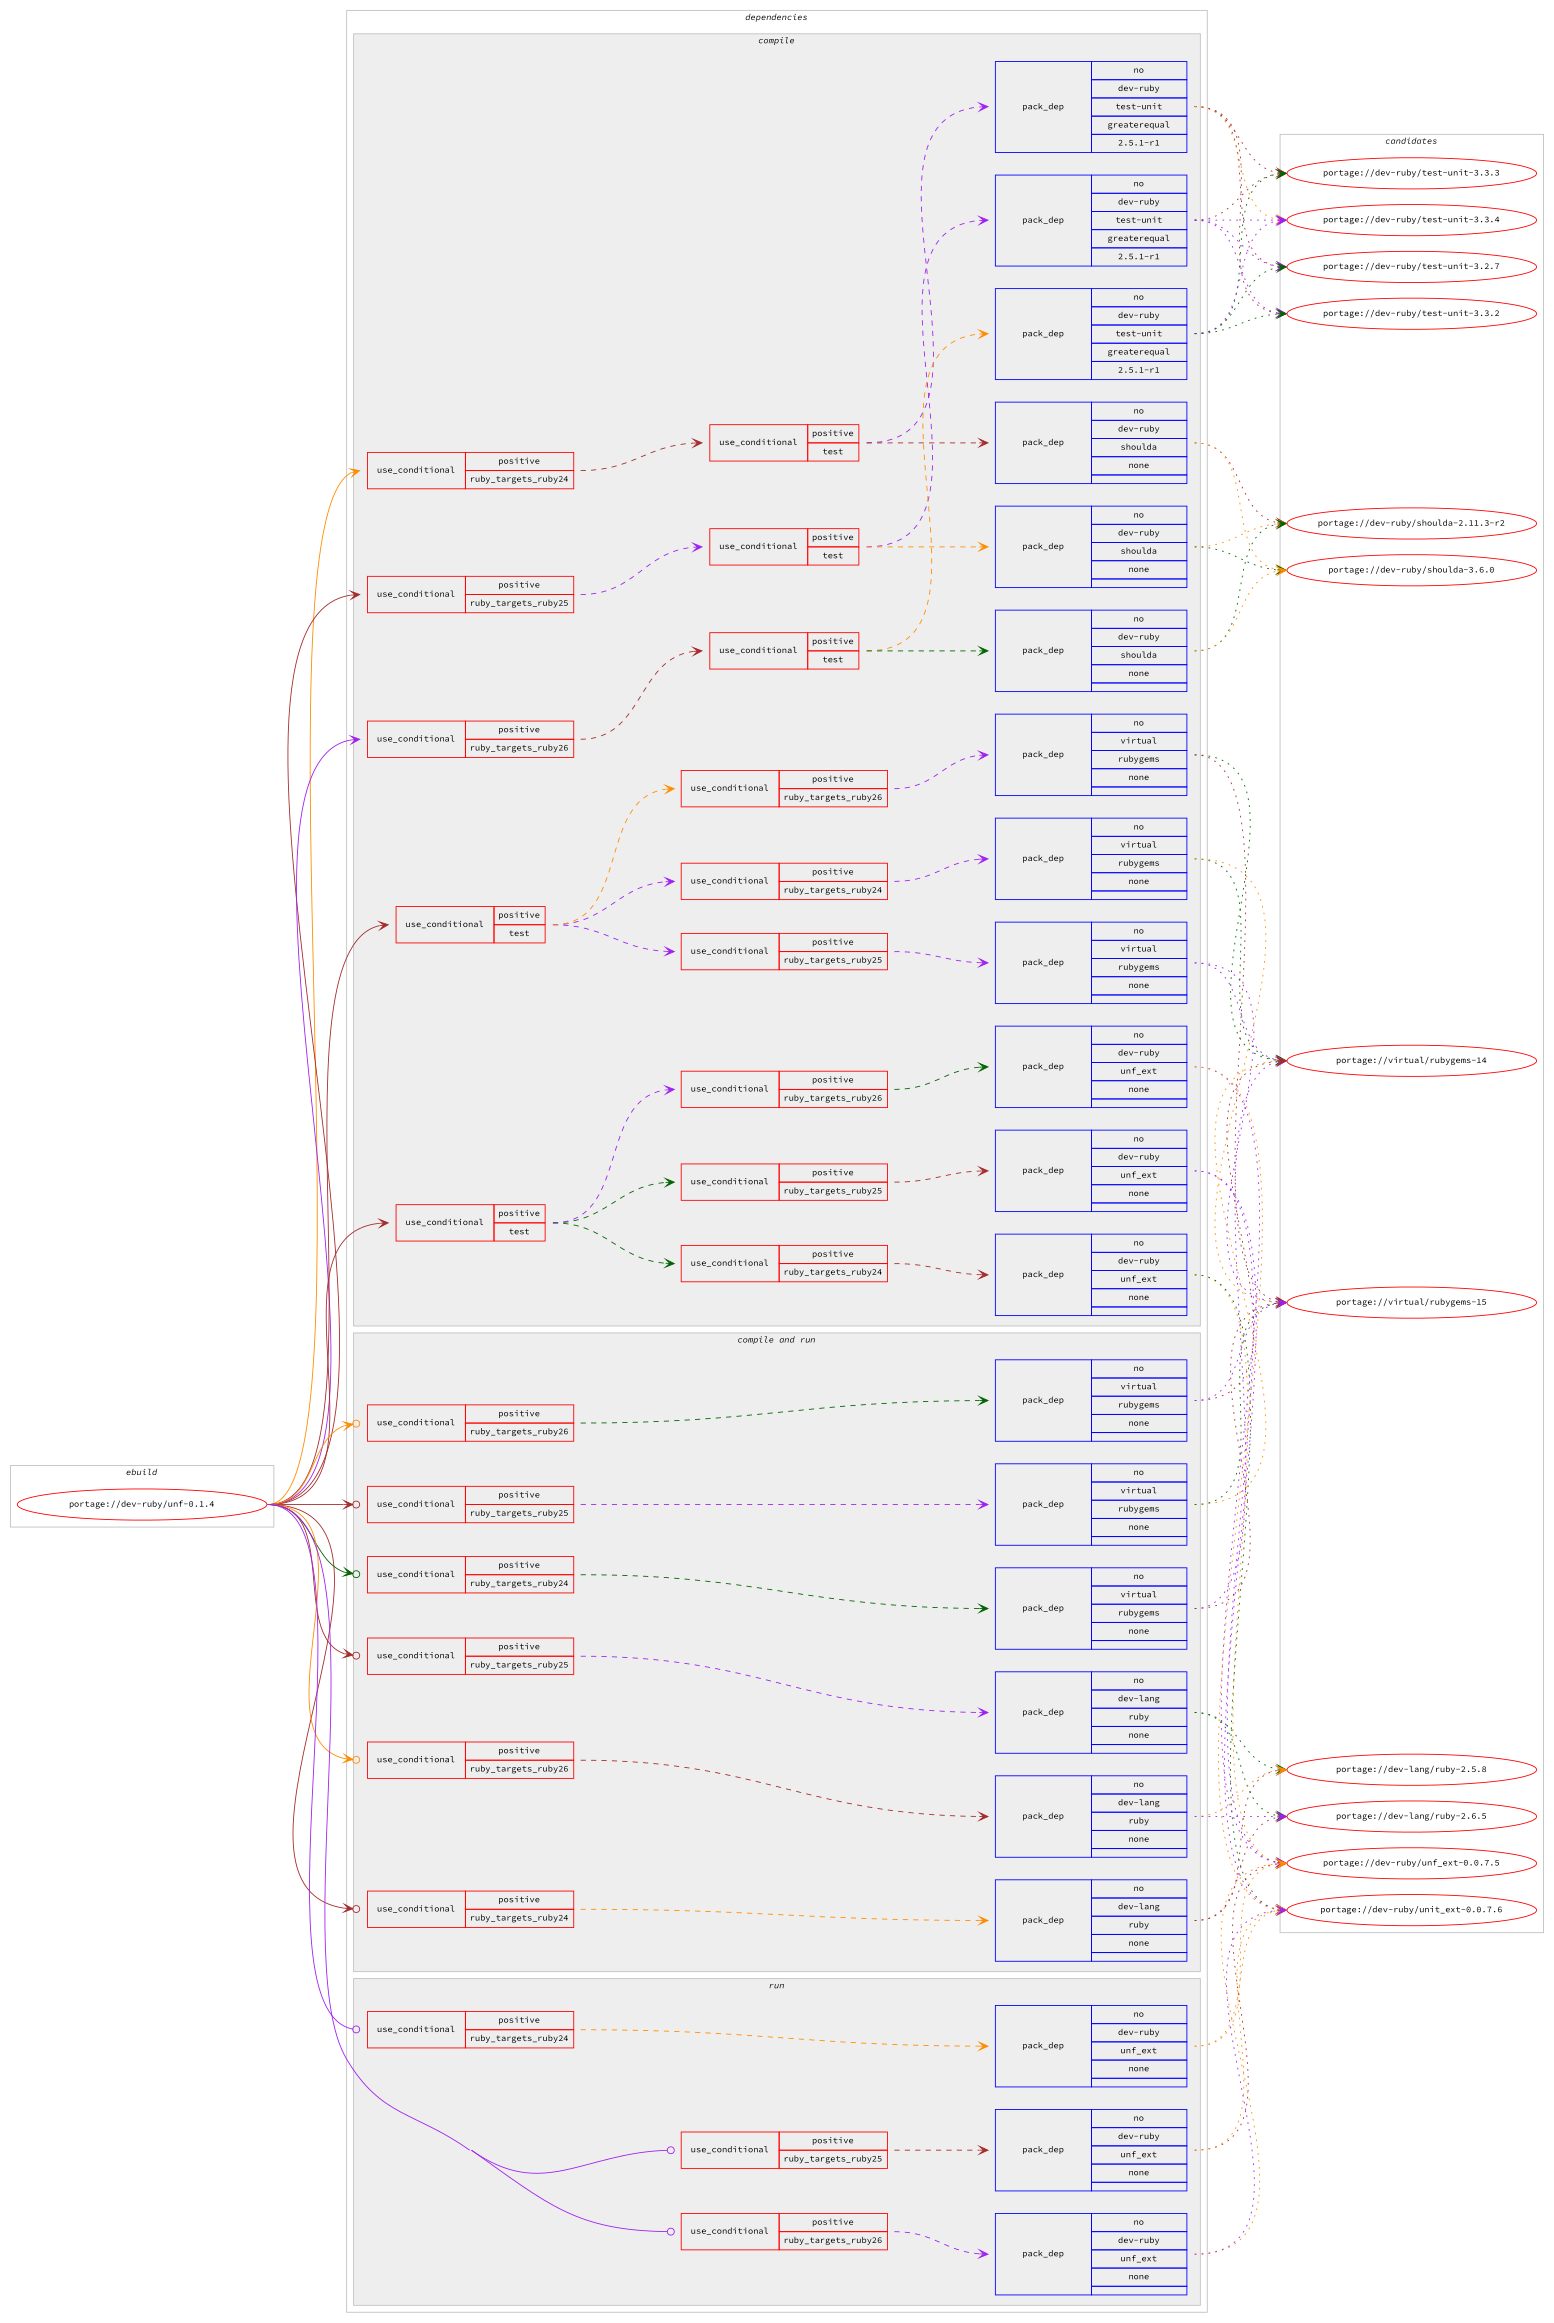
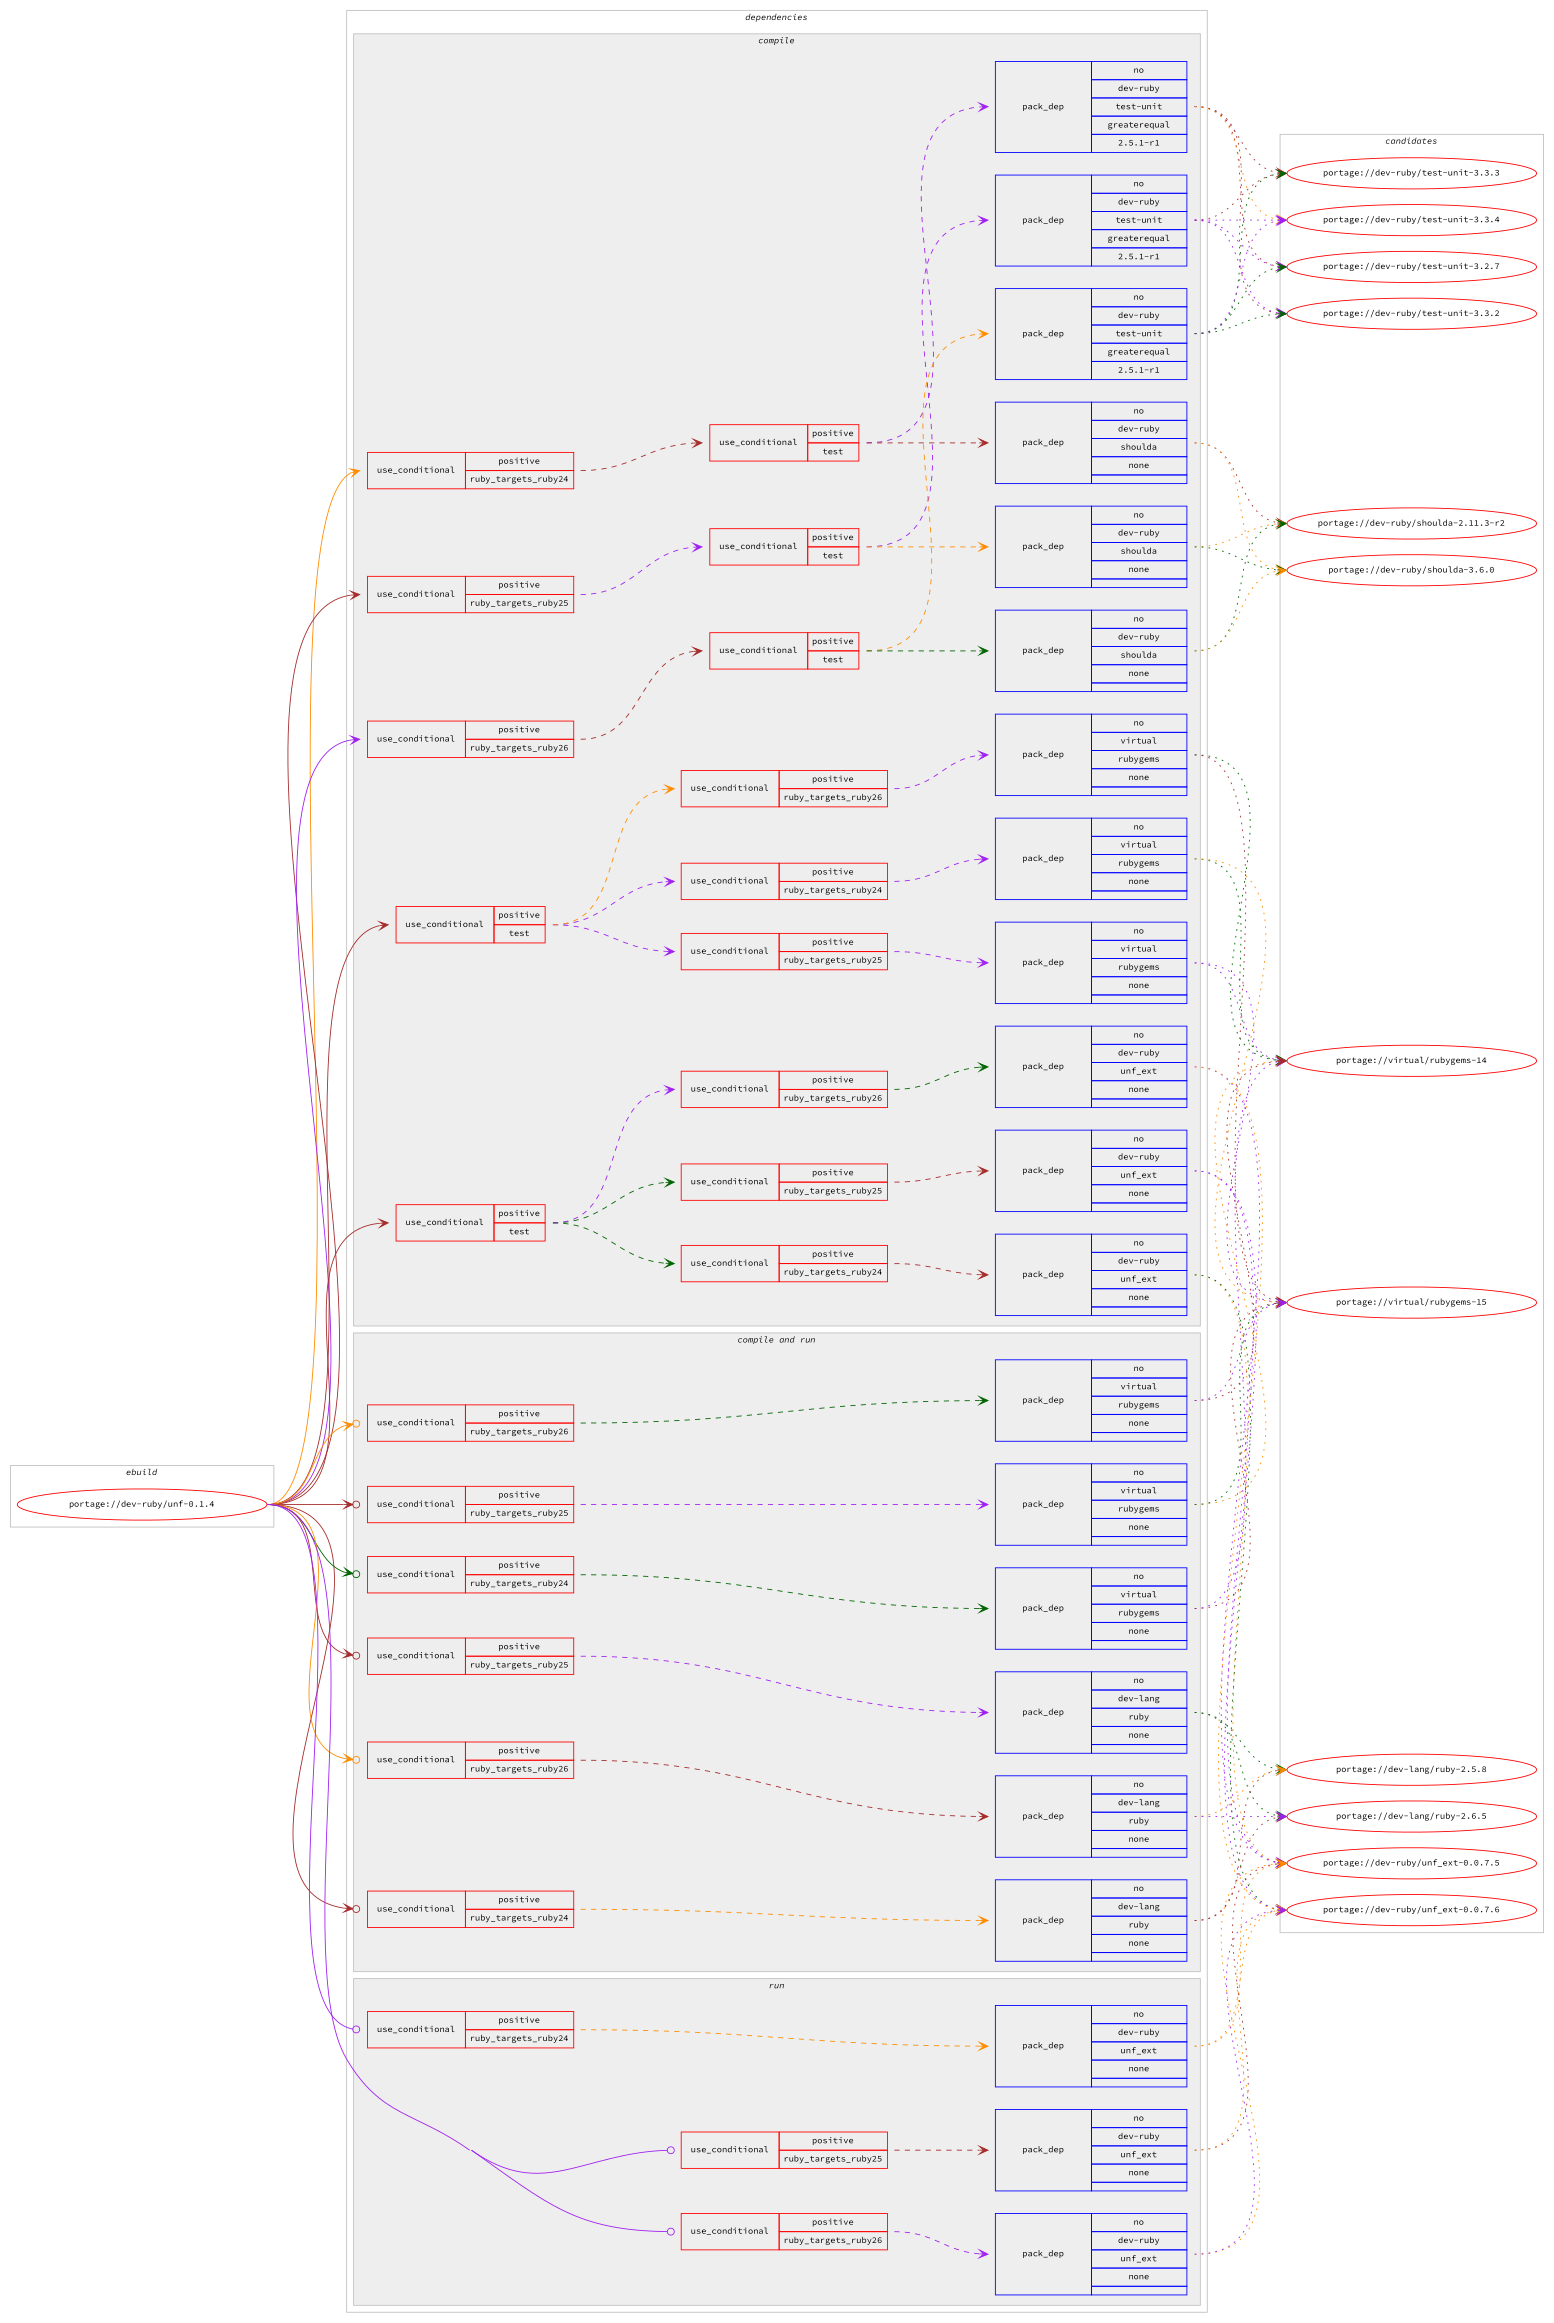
(1412, 1910) -> (1412, 1910)
